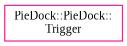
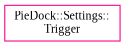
(64, 23) -> (62, 23)
